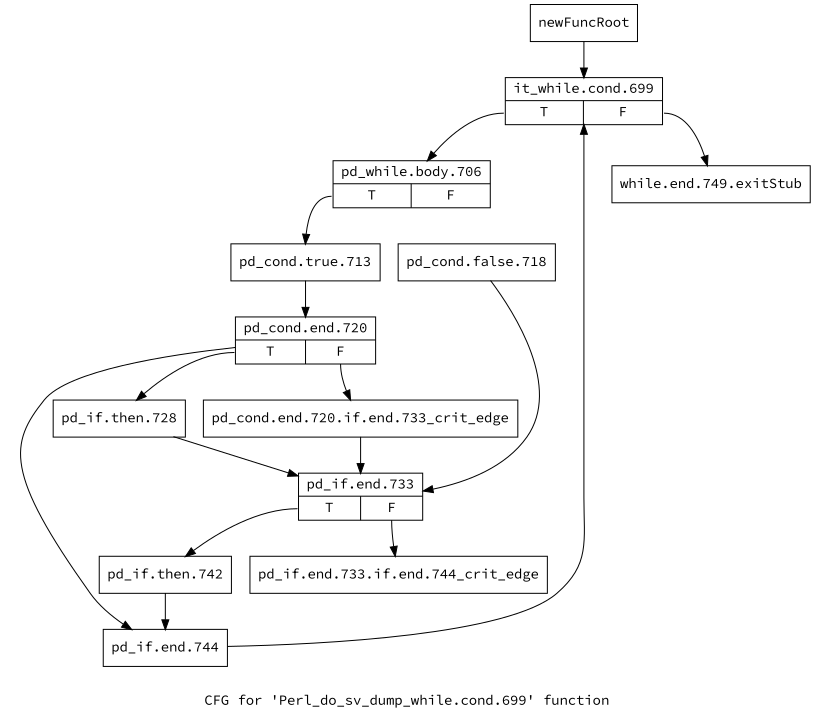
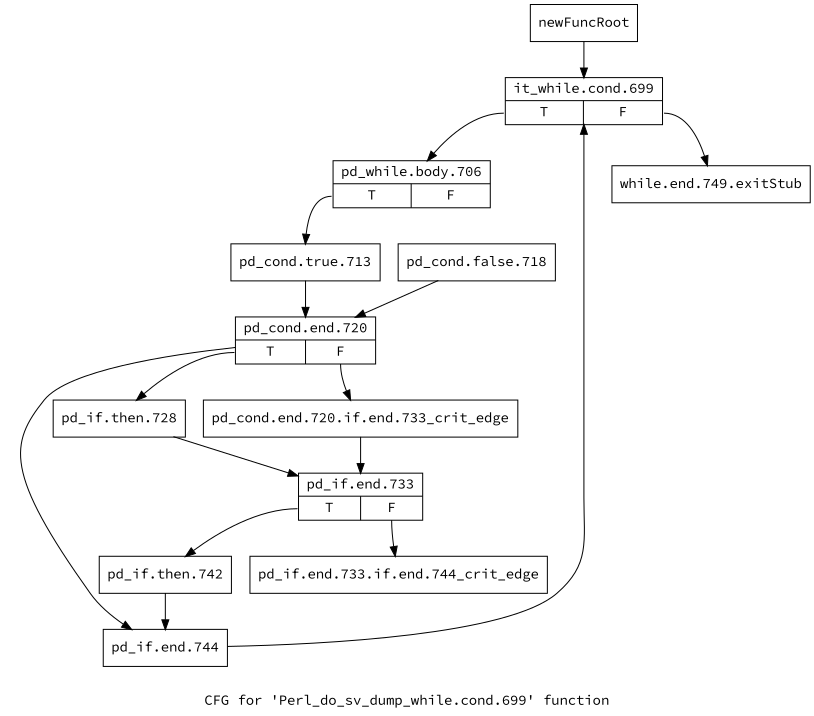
(538, 409) -> (401, 297)
